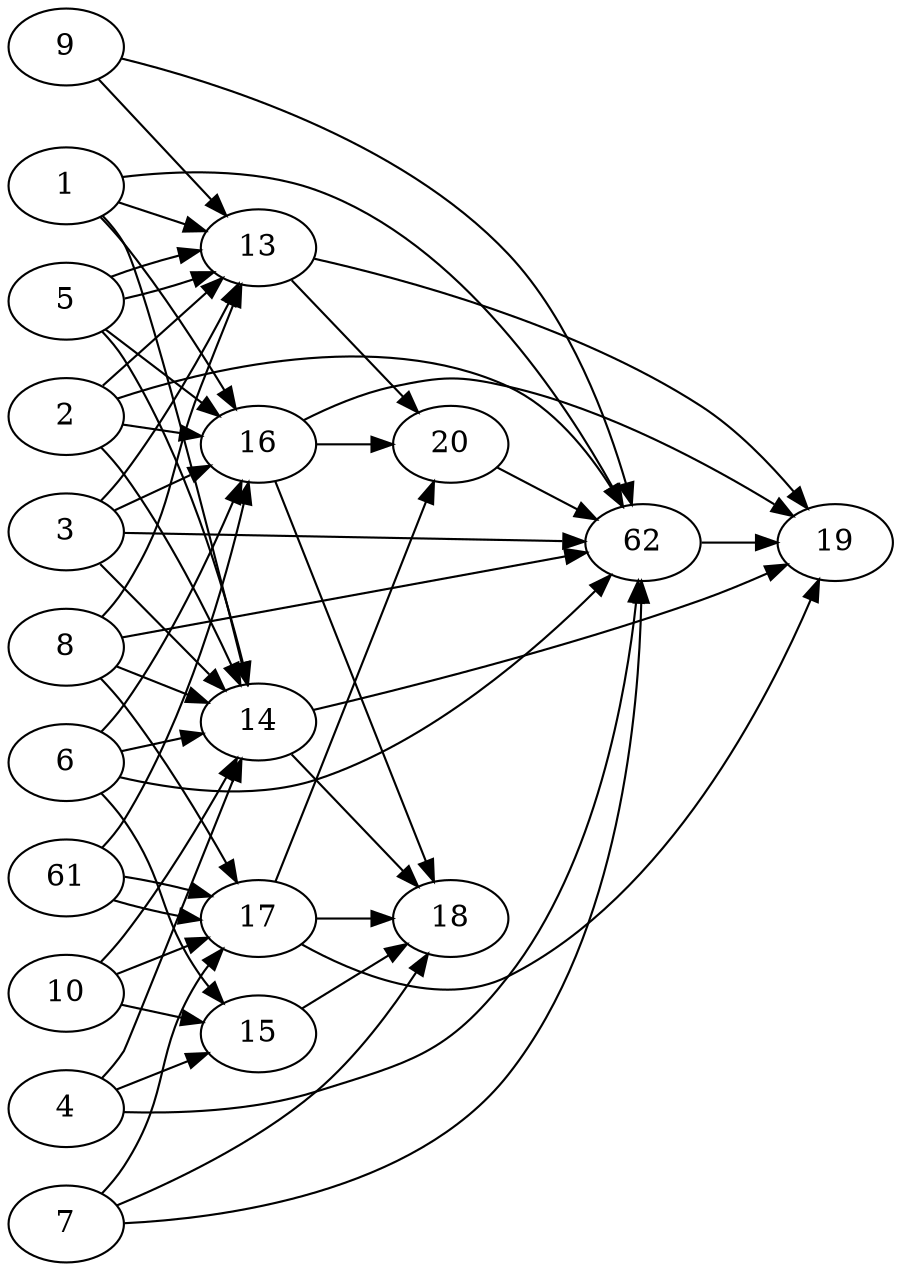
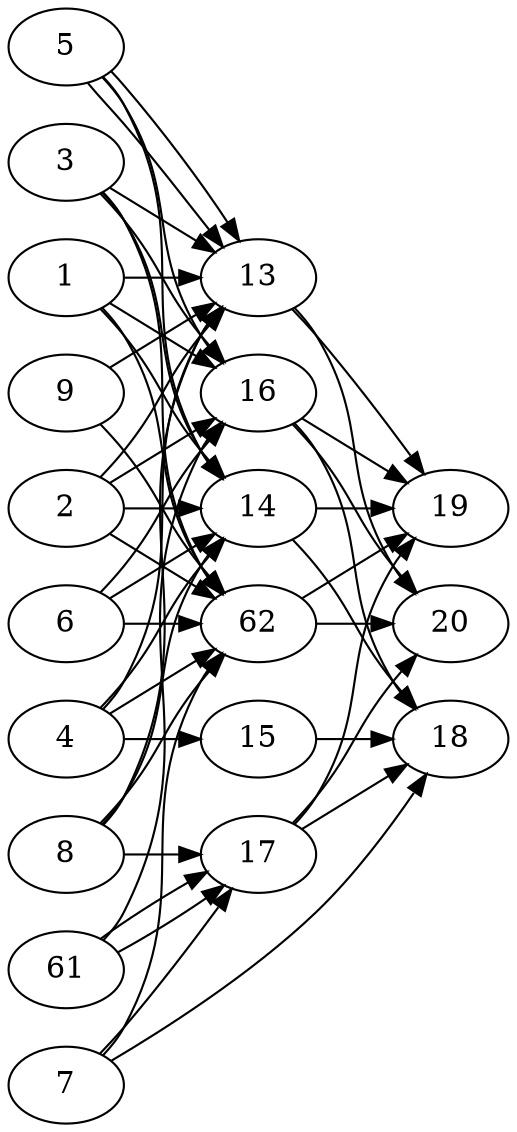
(537, 488) -> (339, 624)
none -> (162, 519)
(150, 867) -> none
(66, 993) -> none
